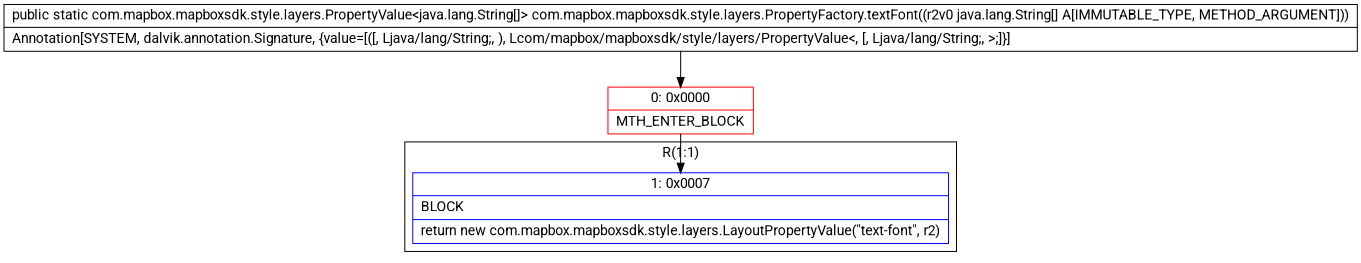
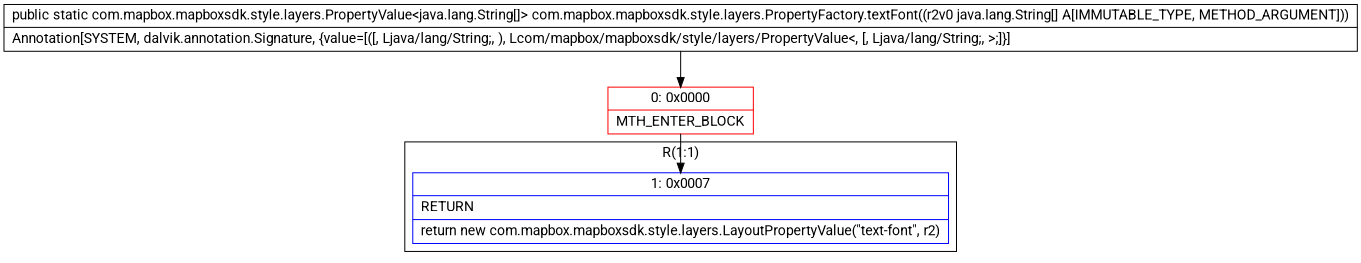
(443, 207) -> (448, 207)
